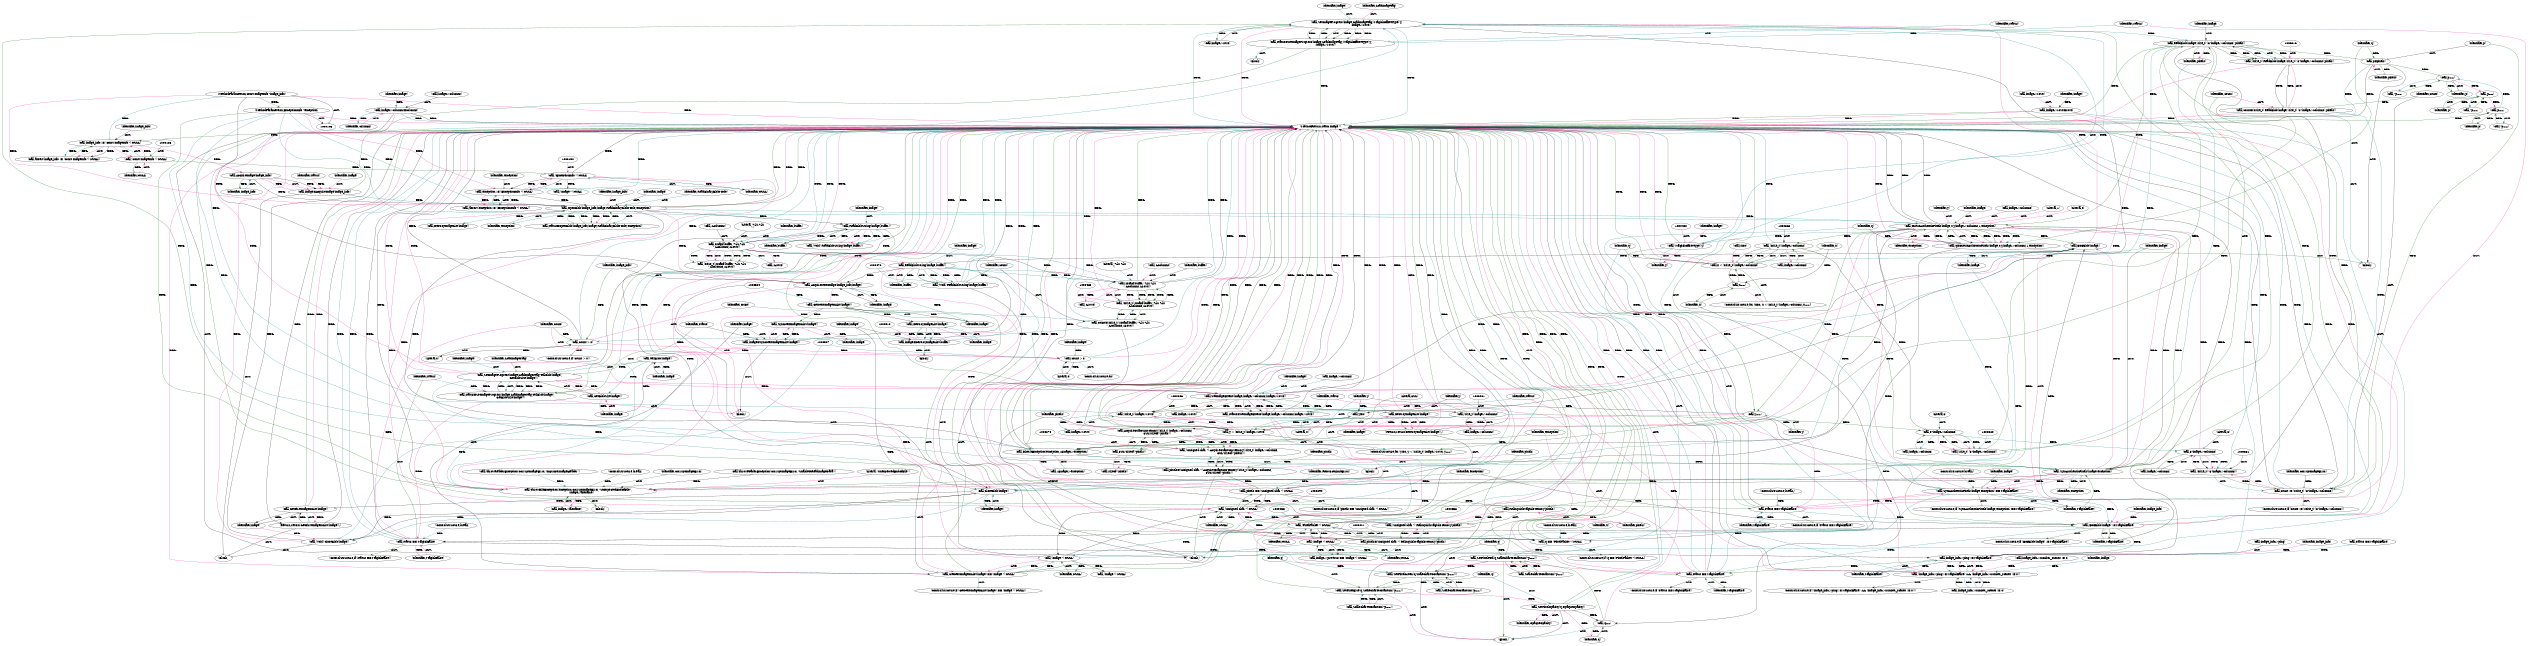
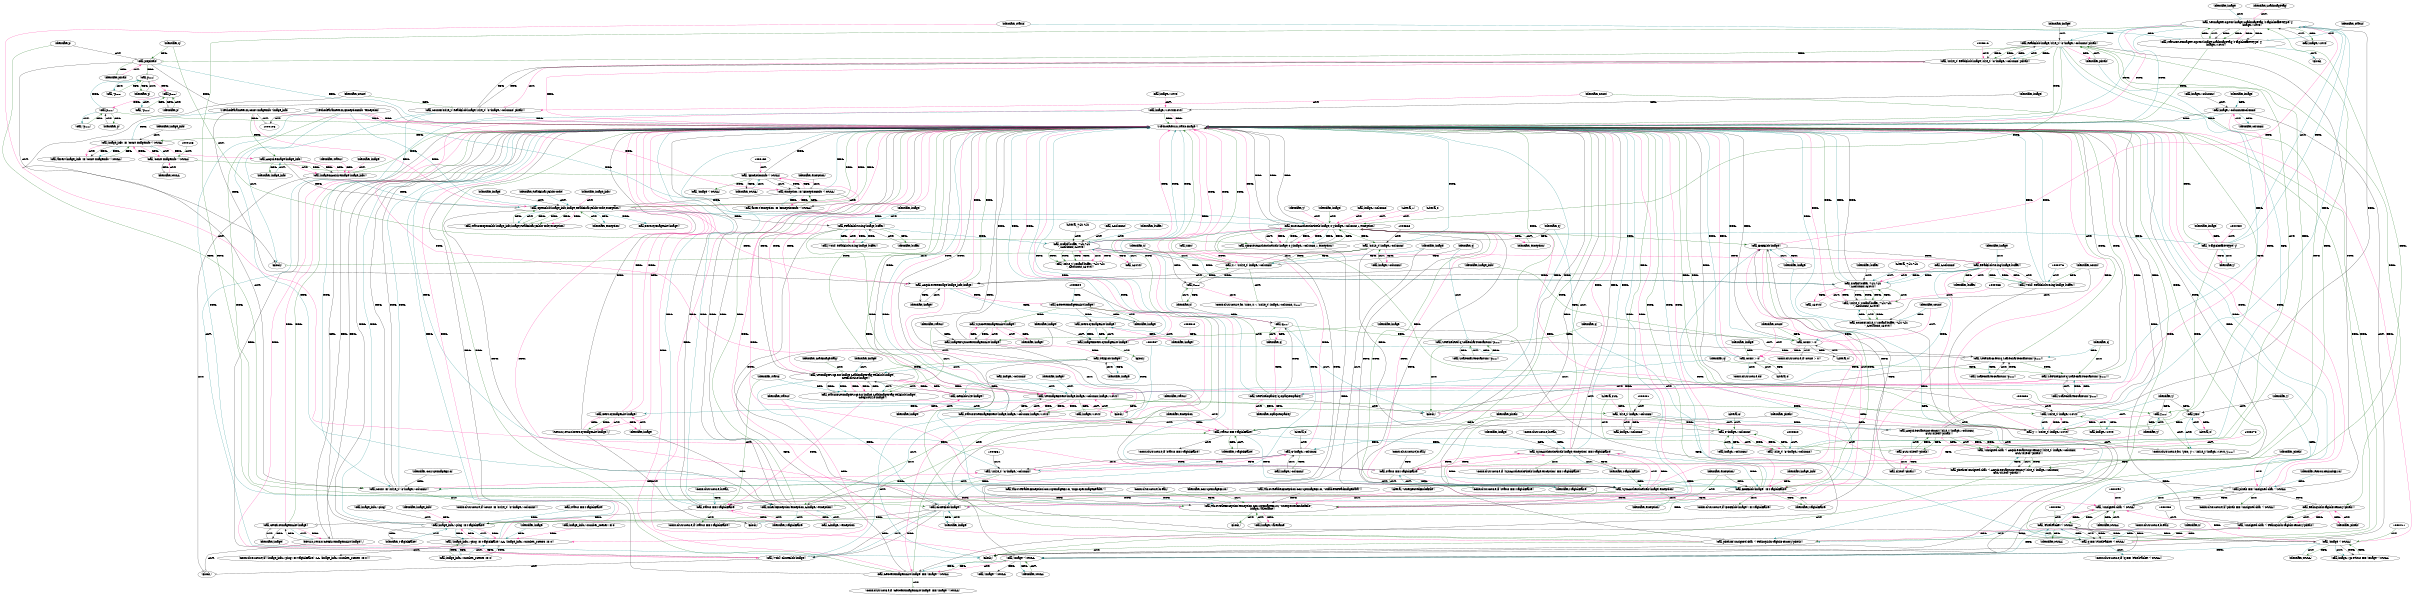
(268, 102) -> (255, 138)
(1735, 312) -> (1850, 337)
(924, 343) -> (1103, 343)
(1566, 462) -> (1226, 495)
(1534, 550) -> none
